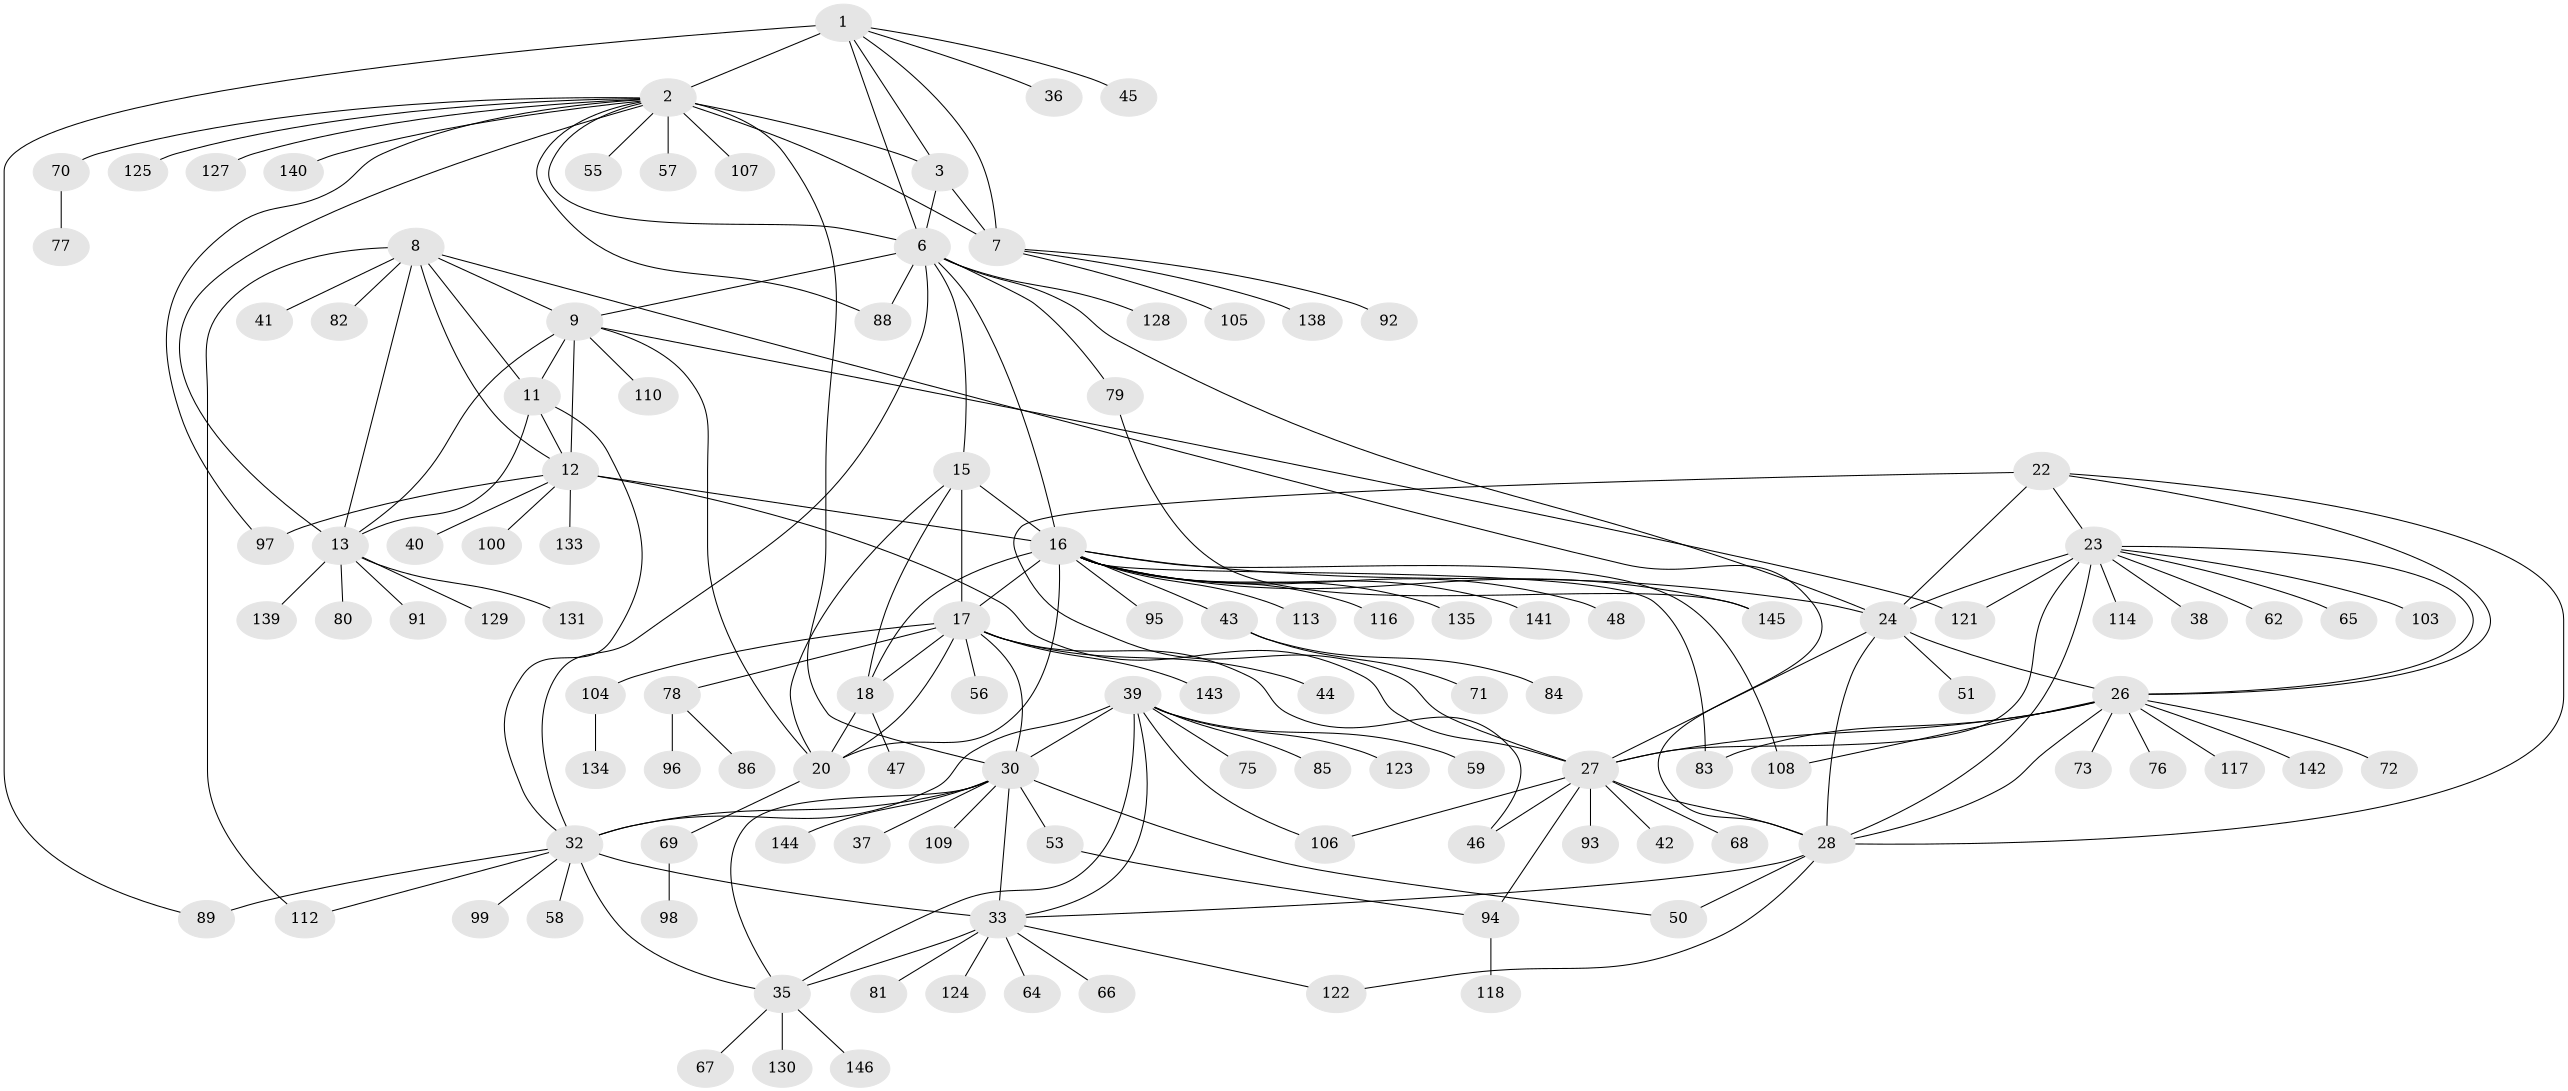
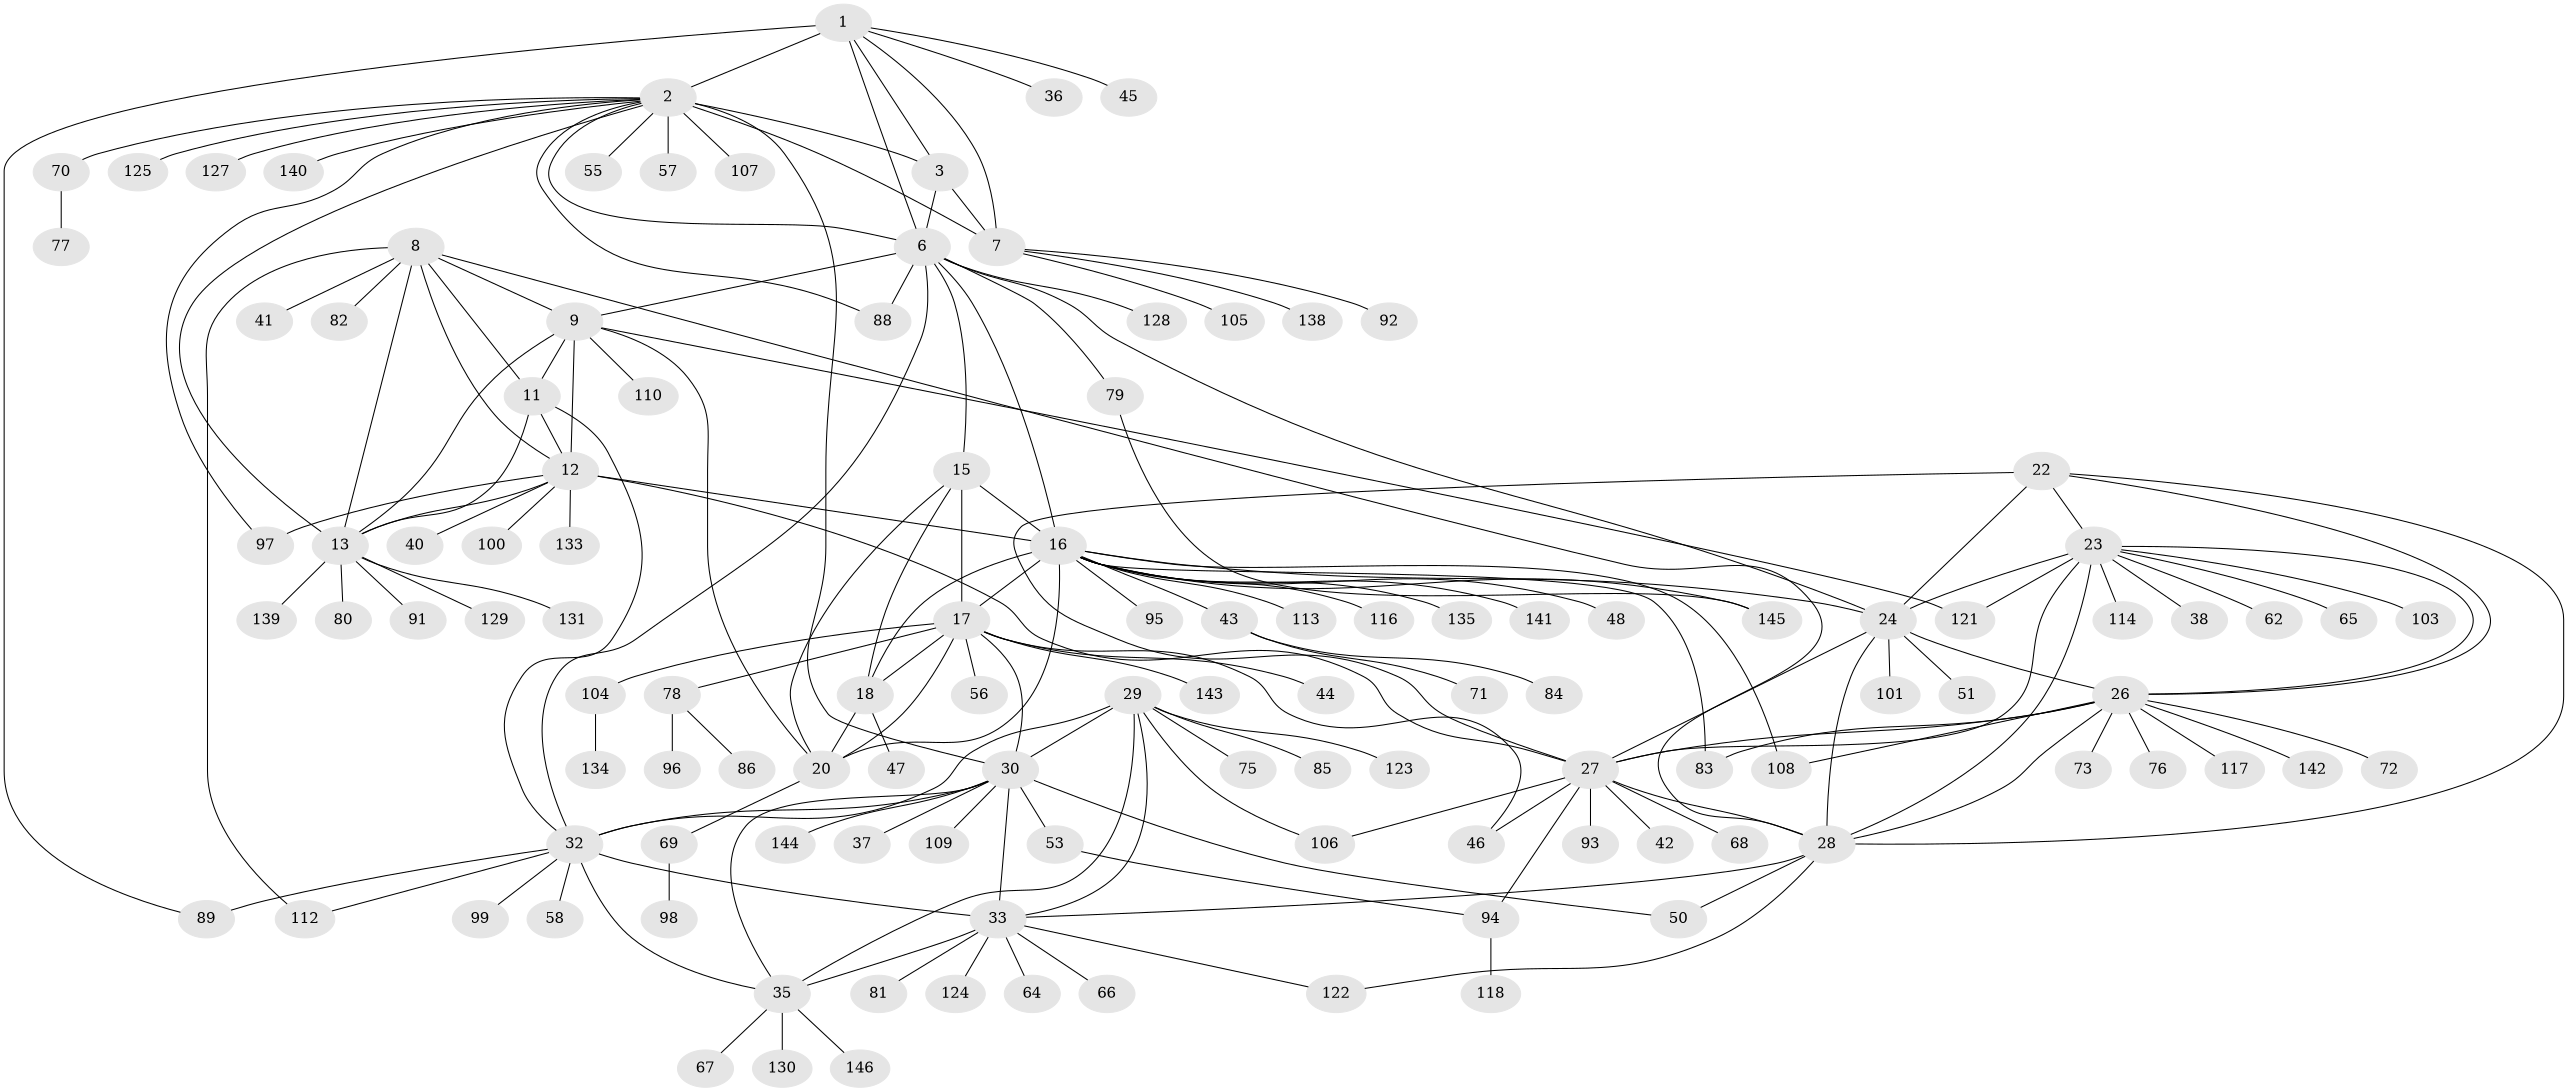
none -> (483, 502)
(1133, 695) -> (1133, 695)
none -> (1890, 695)
(1476, 770) -> none
